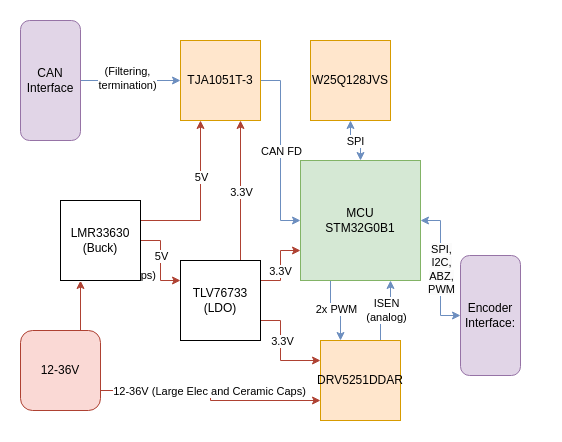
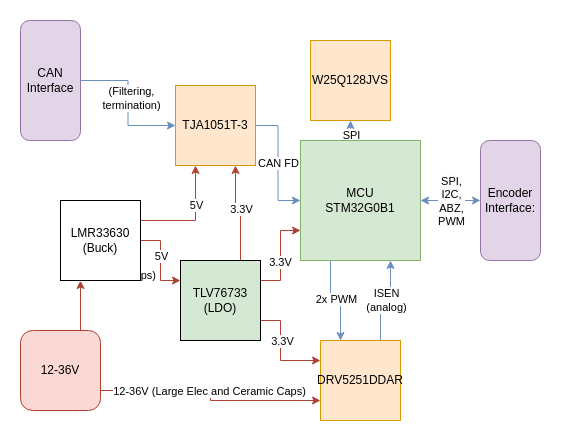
(221, 81) -> (216, 126)
(361, 221) -> (361, 201)
(221, 301) -> (221, 301)
(491, 316) -> (511, 201)
